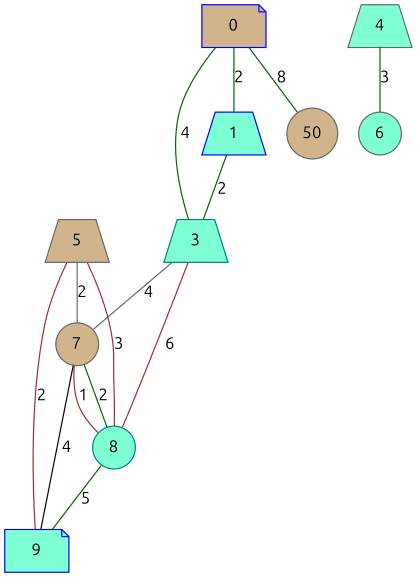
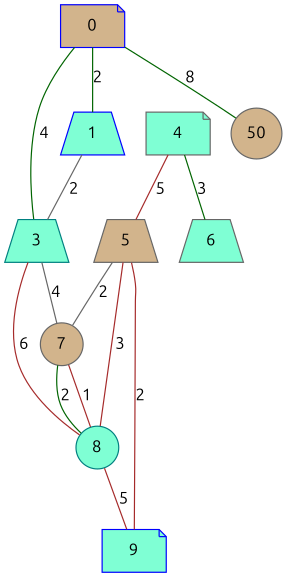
(380, 26) -> (178, 134)
(380, 134) -> (211, 241)
none -> (152, 187)
(215, 187) -> (65, 187)
(57, 447) -> none
(77, 497) -> (116, 499)
